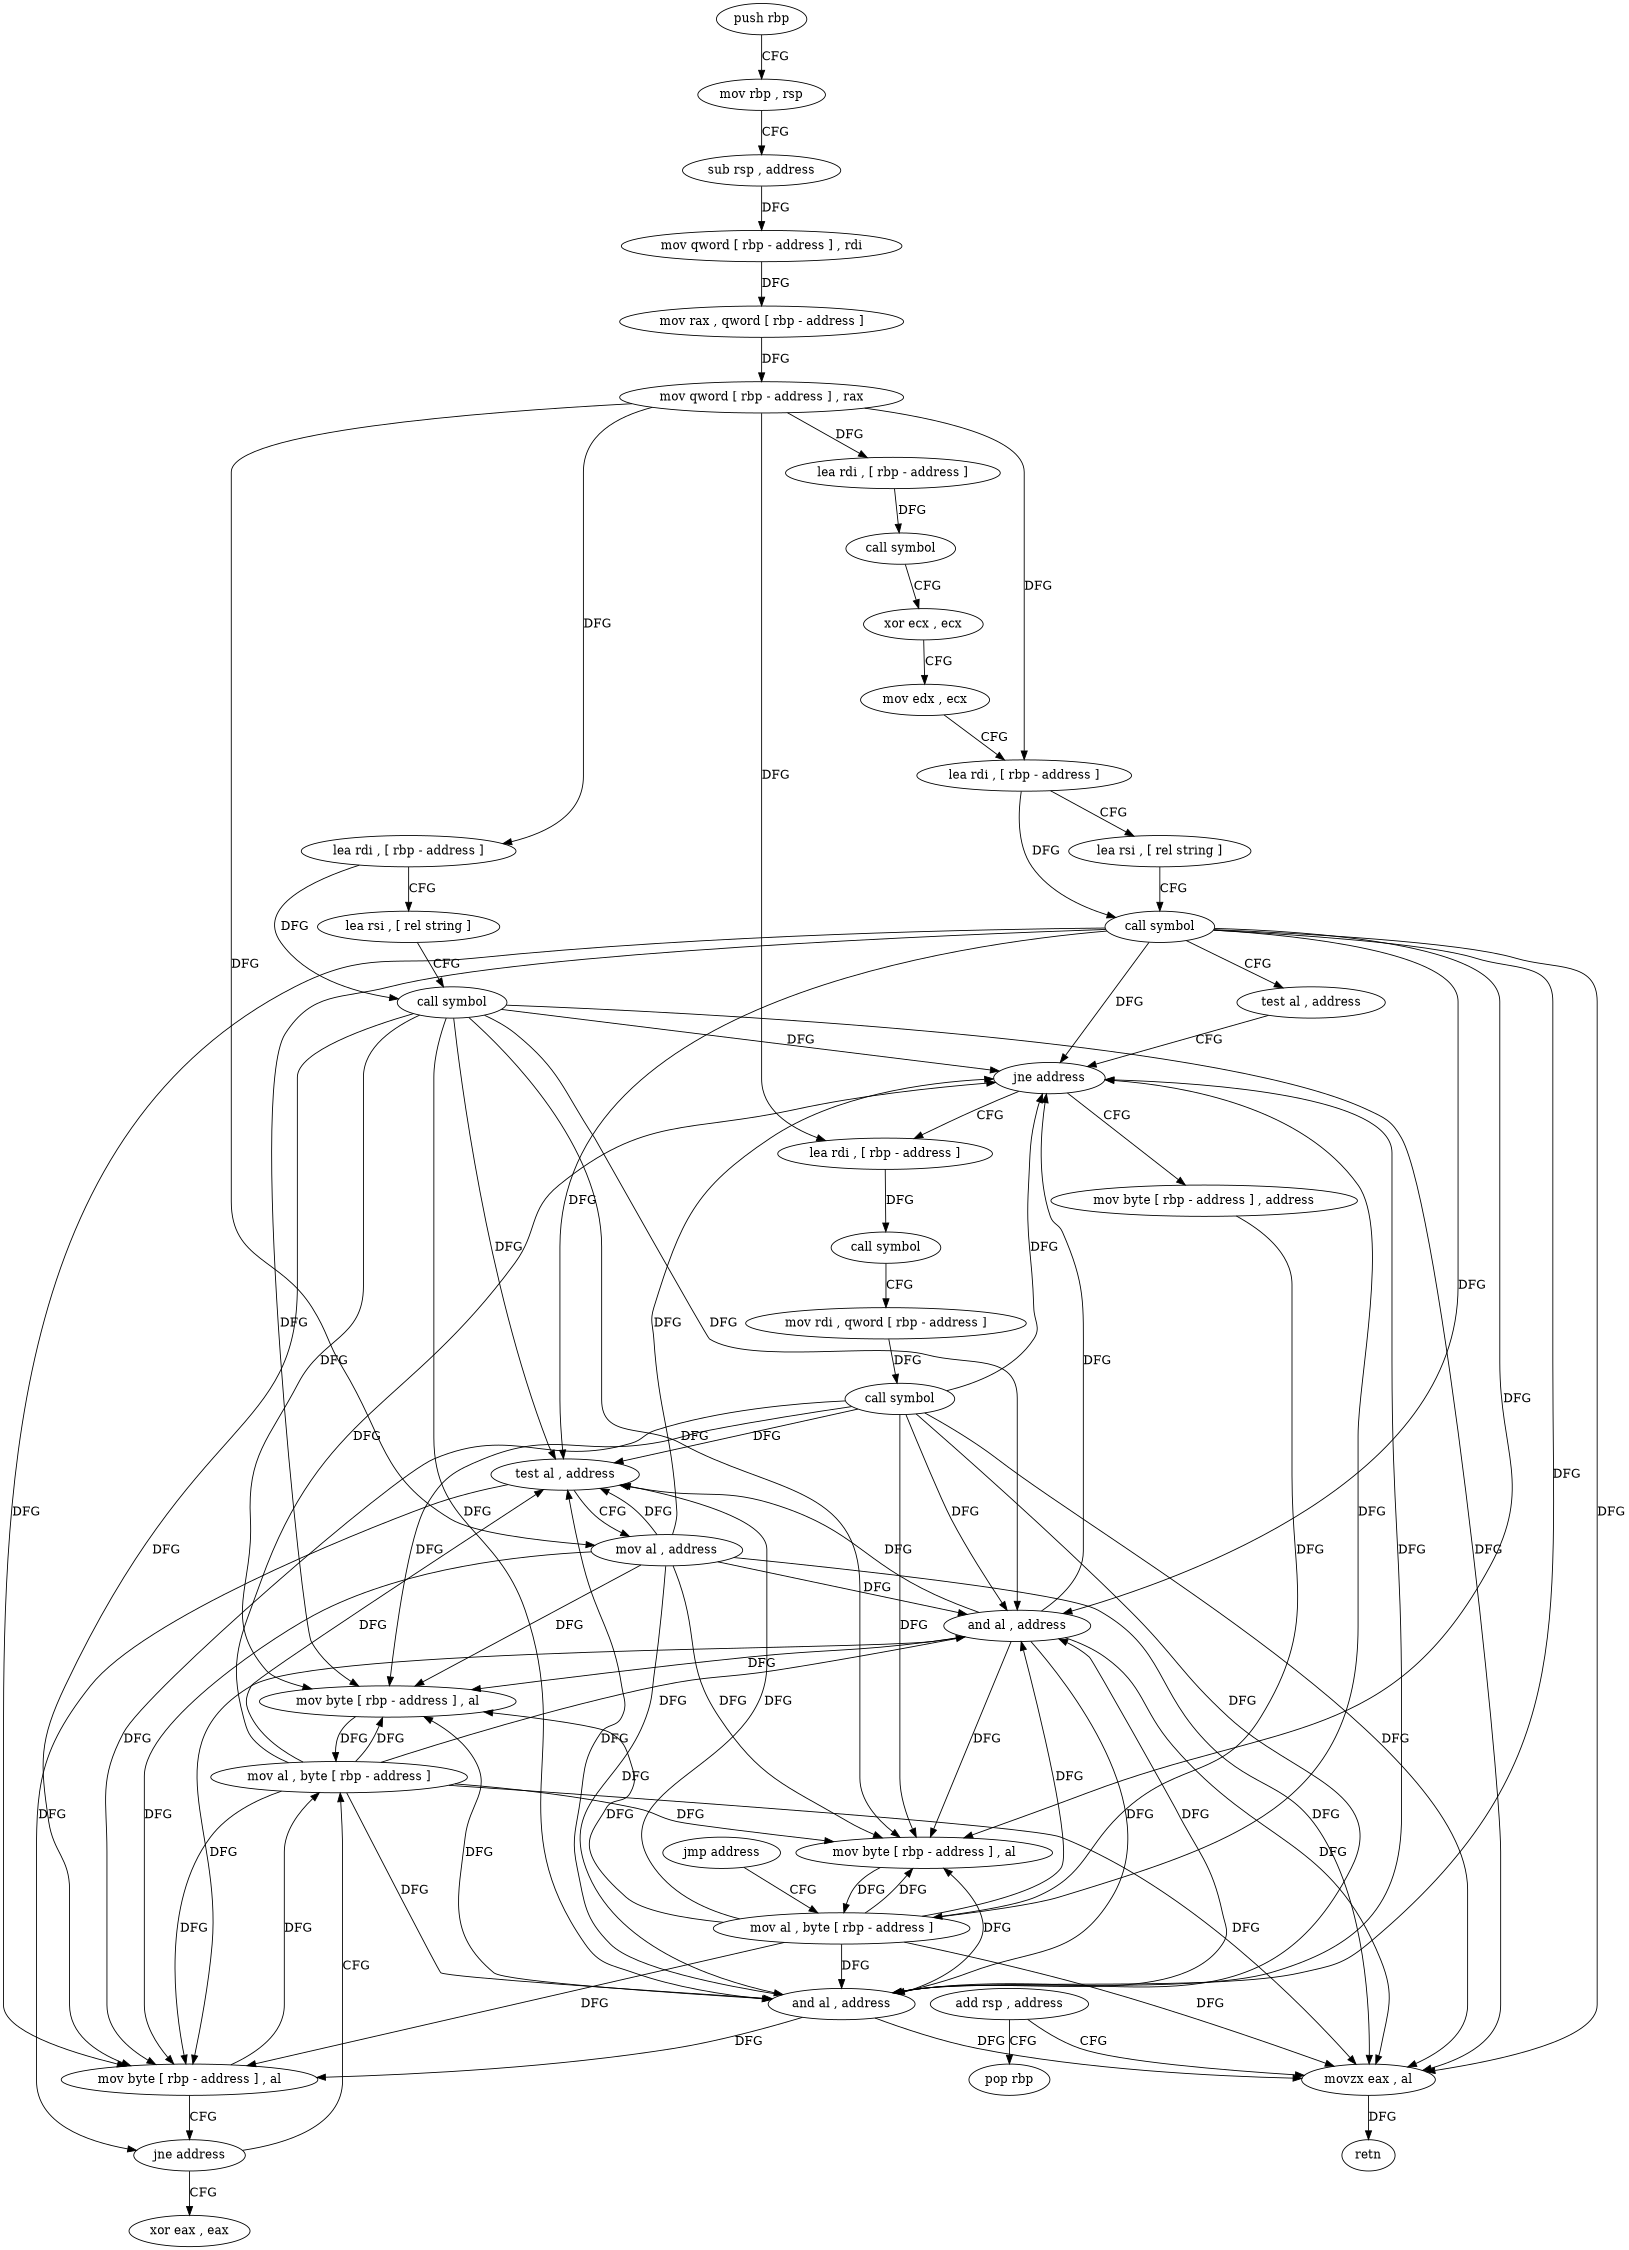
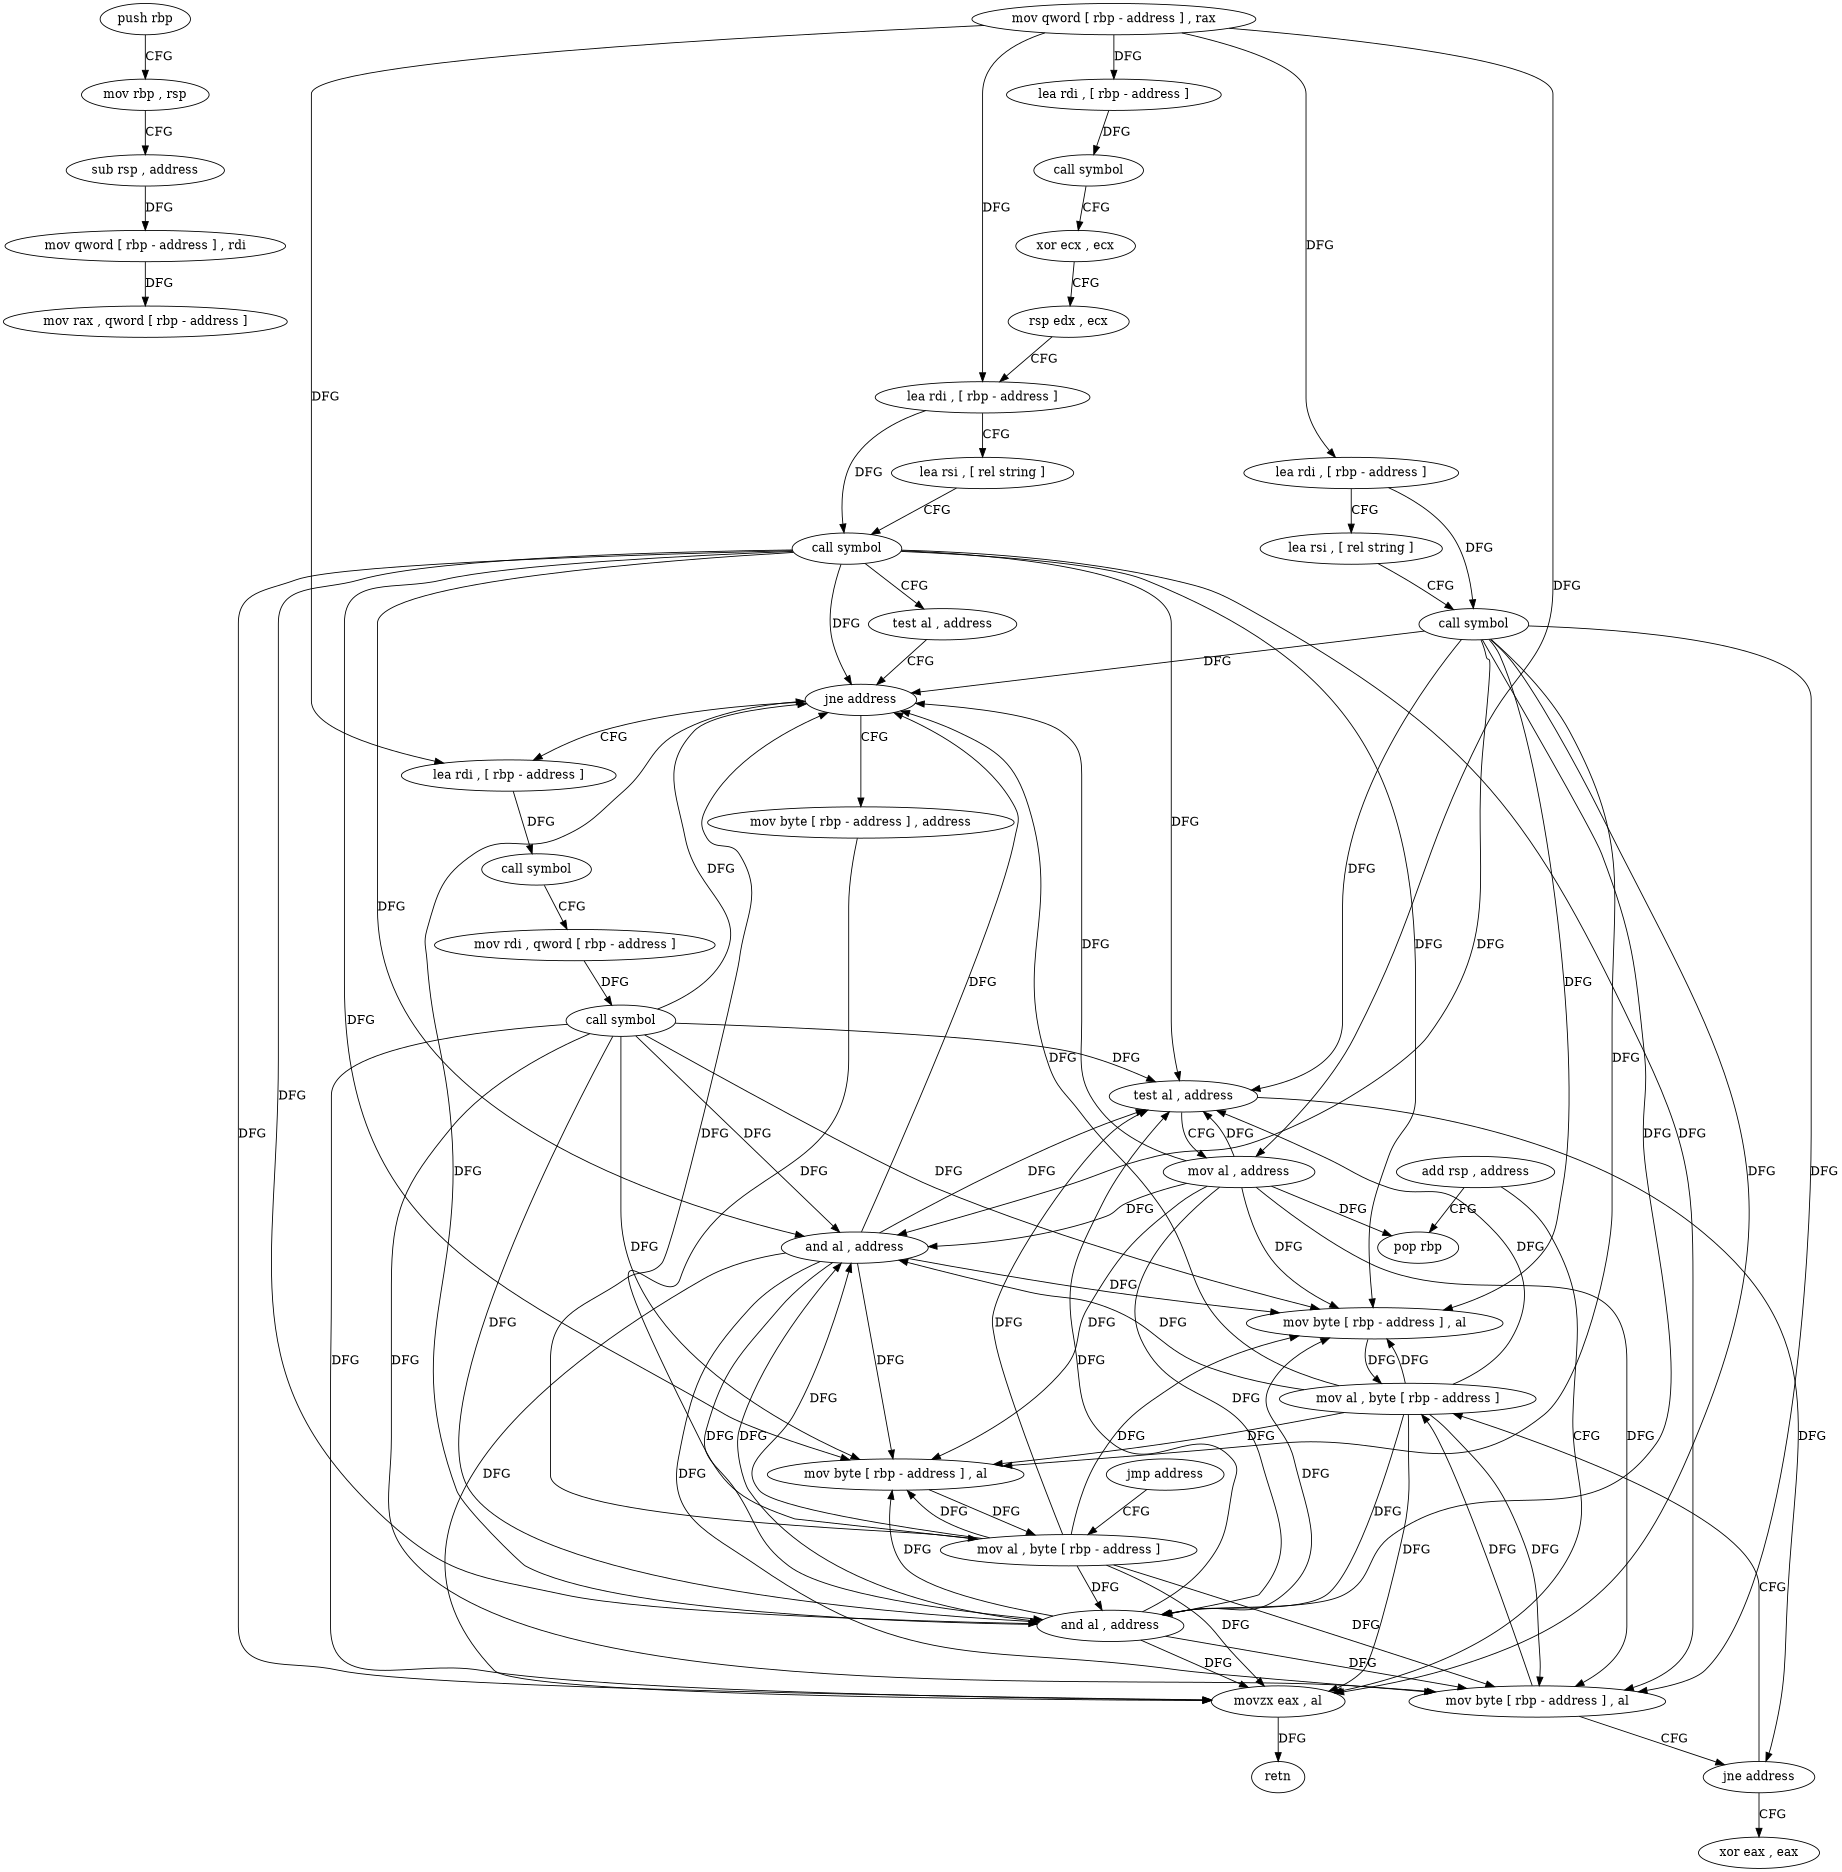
(762, 355) -> none
(925, 700) -> (1069, 322)
(1160, 1675) -> (1327, 1209)
